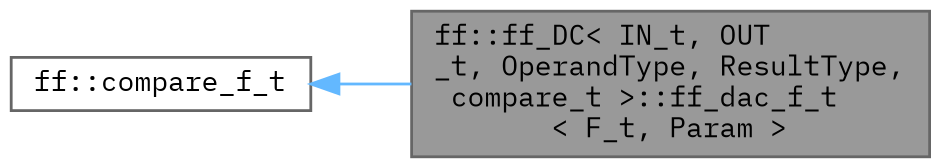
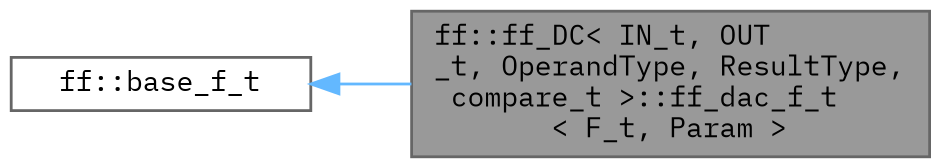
(161, 84) -> (161, 84)
